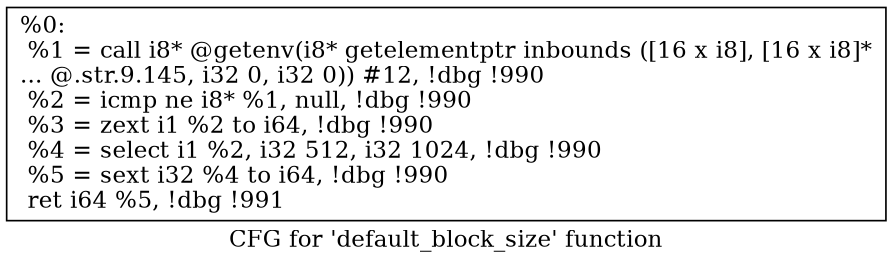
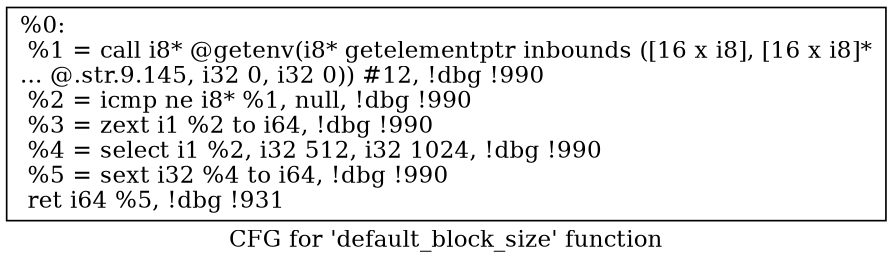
(153, 201) -> (153, 201)
